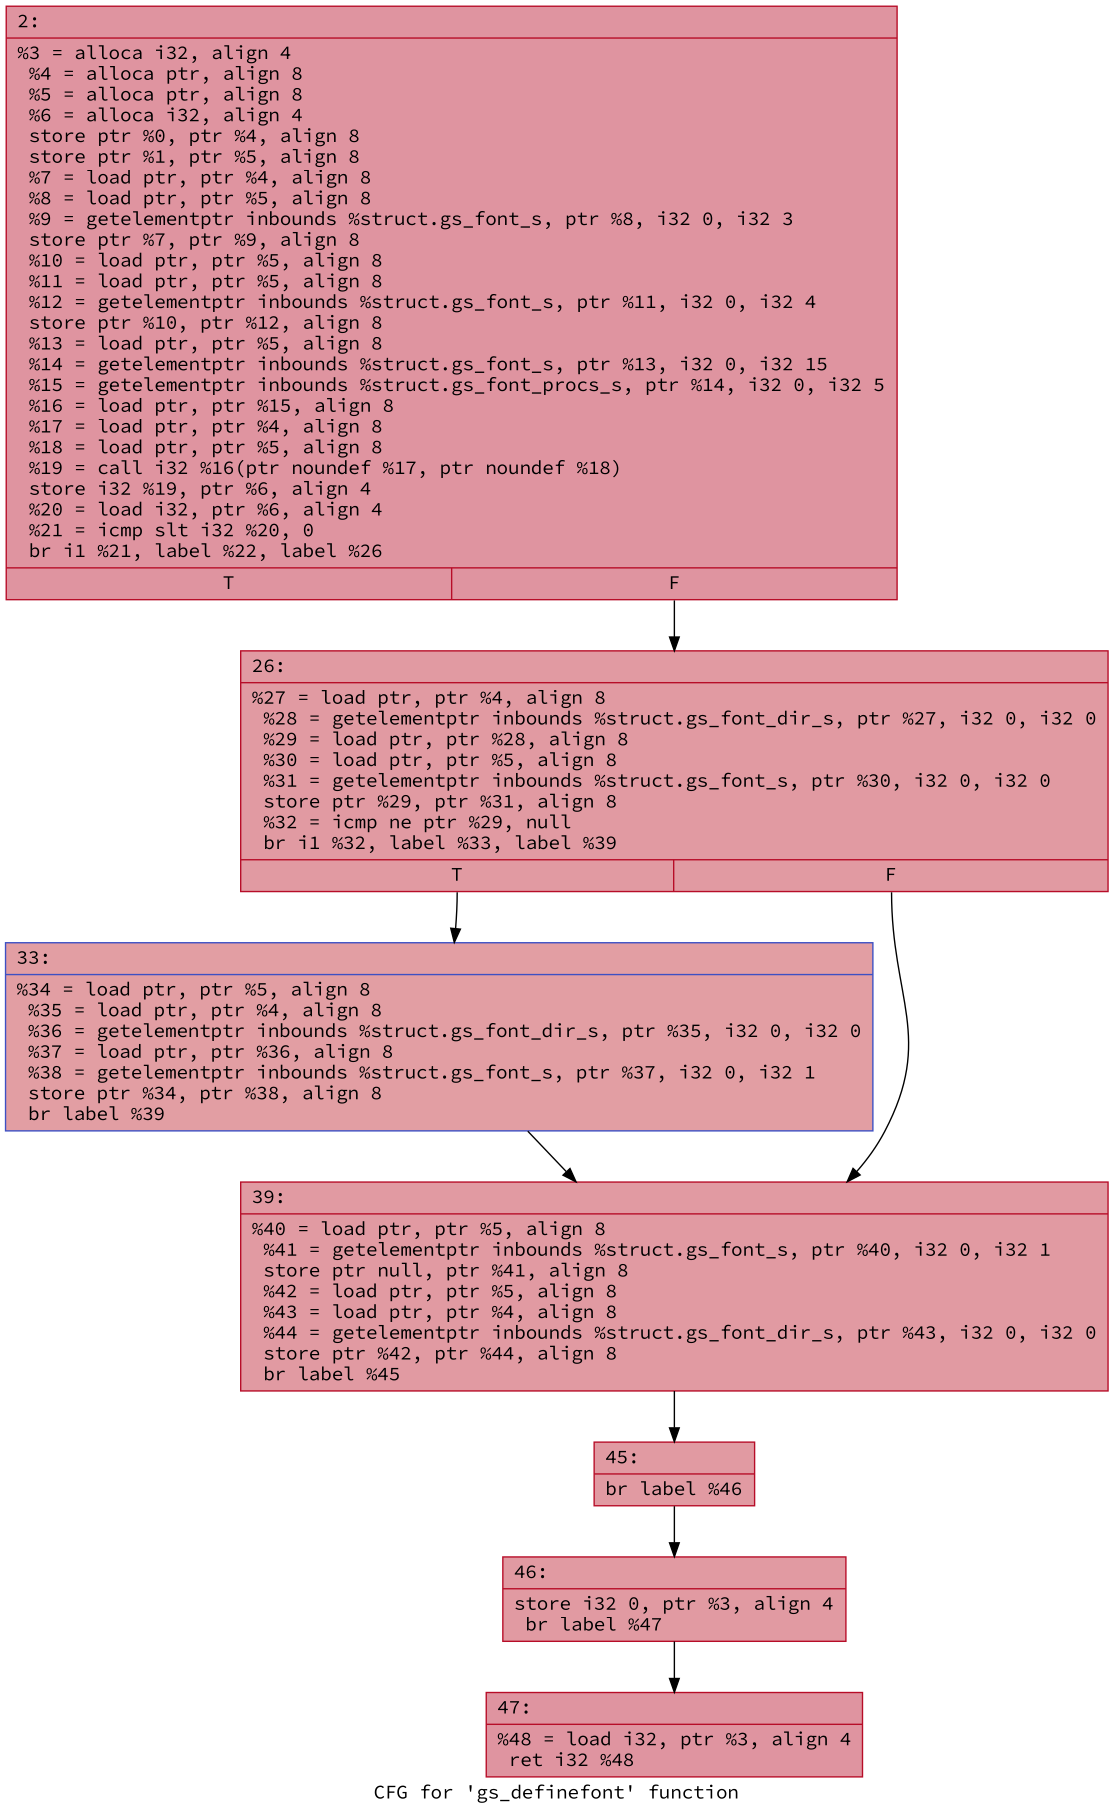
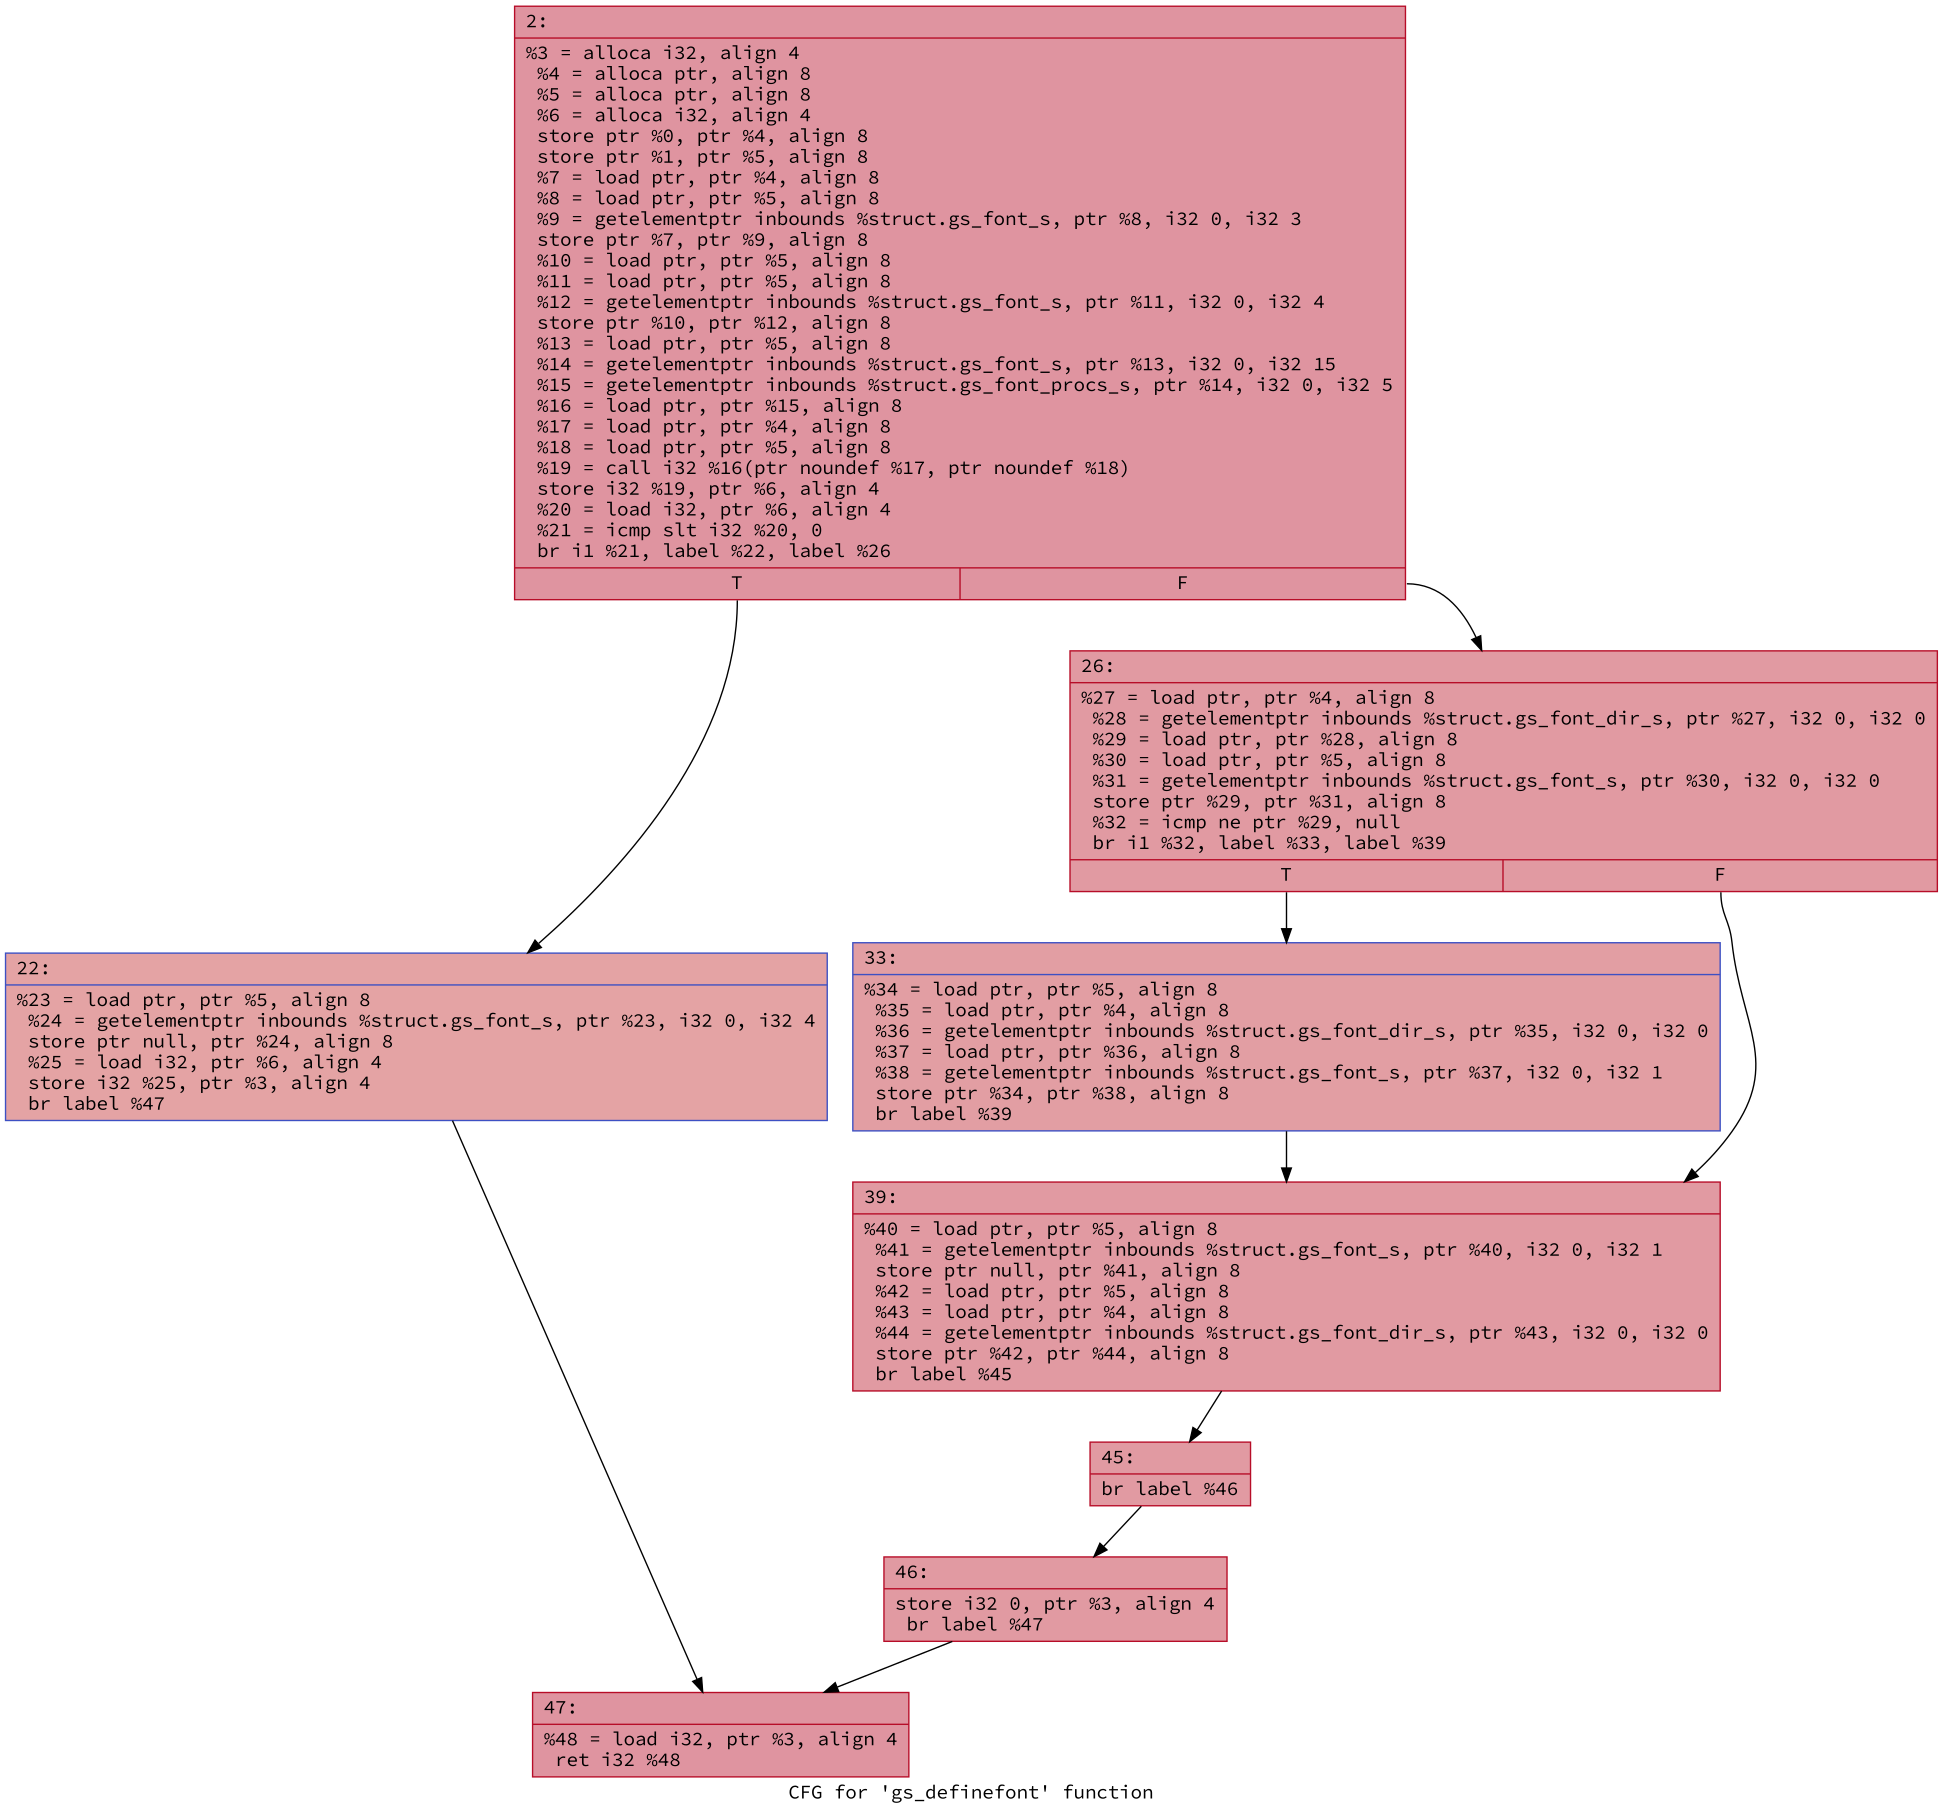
none -> (416, 1037)
